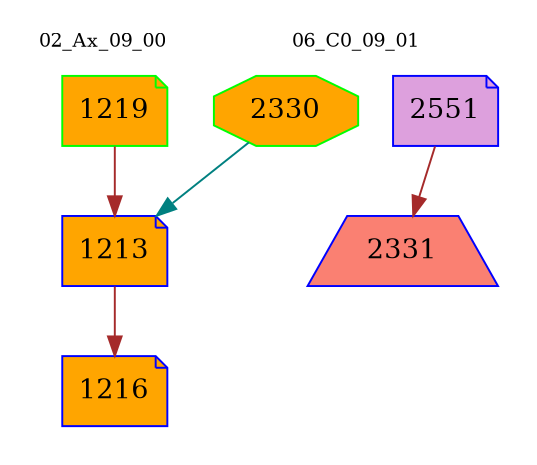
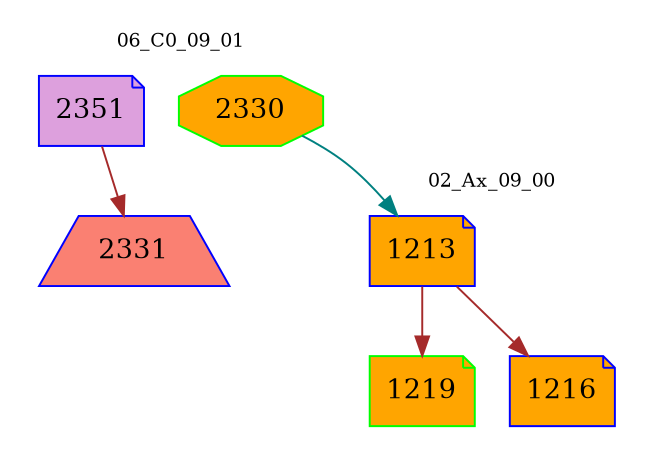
(446, 111) -> (91, 111)
(115, 171) -> (422, 312)
